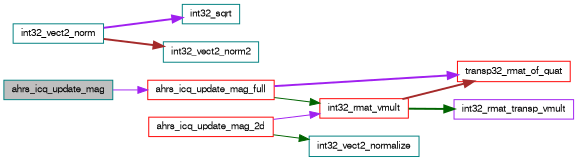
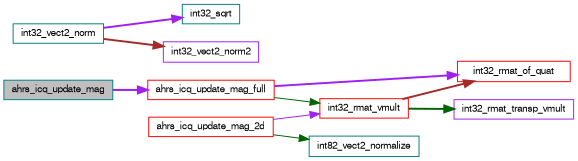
(211, 52) -> (211, 52)
(514, 71) -> (514, 71)
(125, 90) -> (125, 90)
(364, 146) -> (364, 146)
